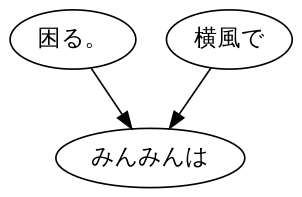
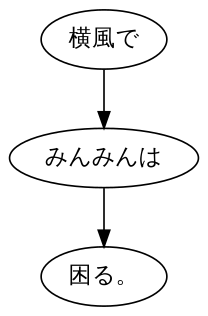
(107, 91) -> (104, 209)
